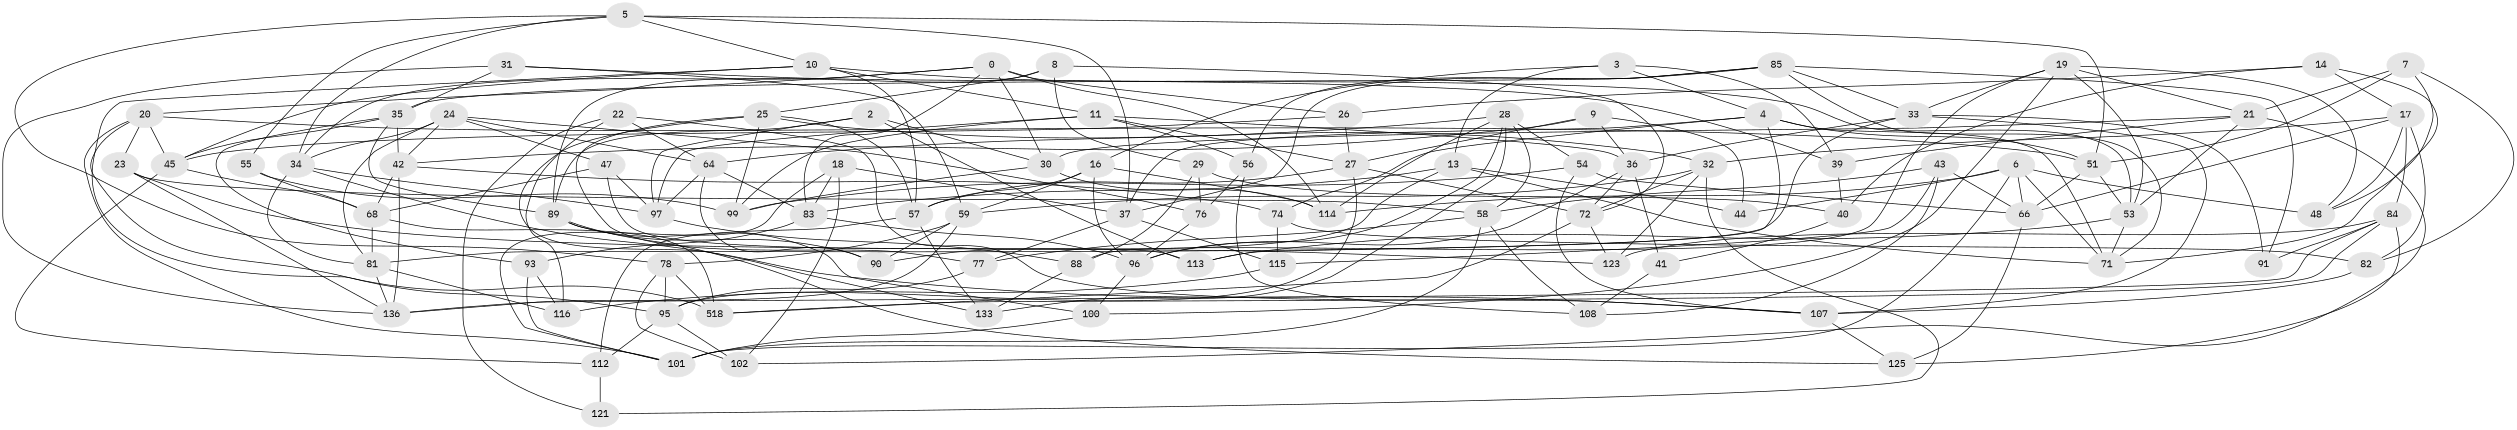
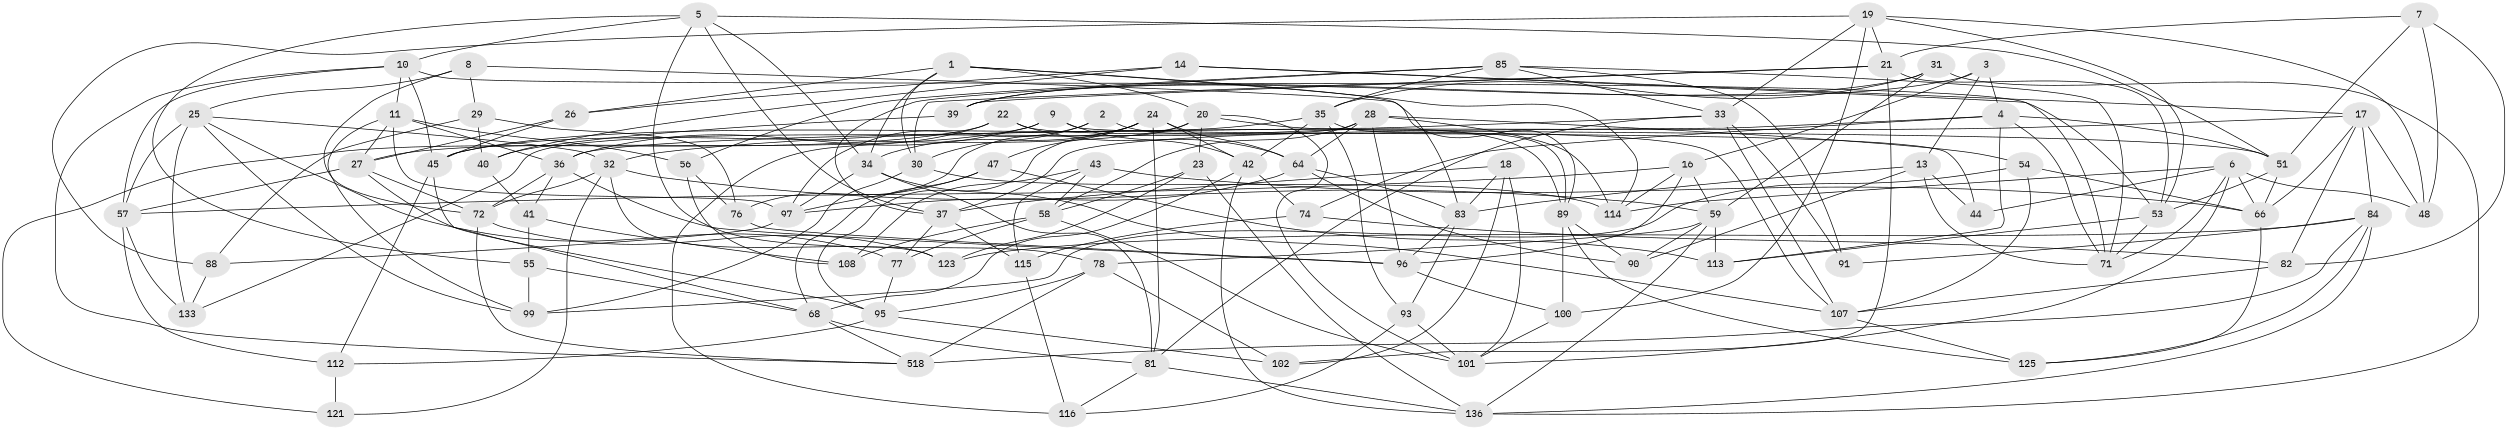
(992, 65) -> (952, 65)
(993, 178) -> (1715, 244)
none -> (529, 240)
